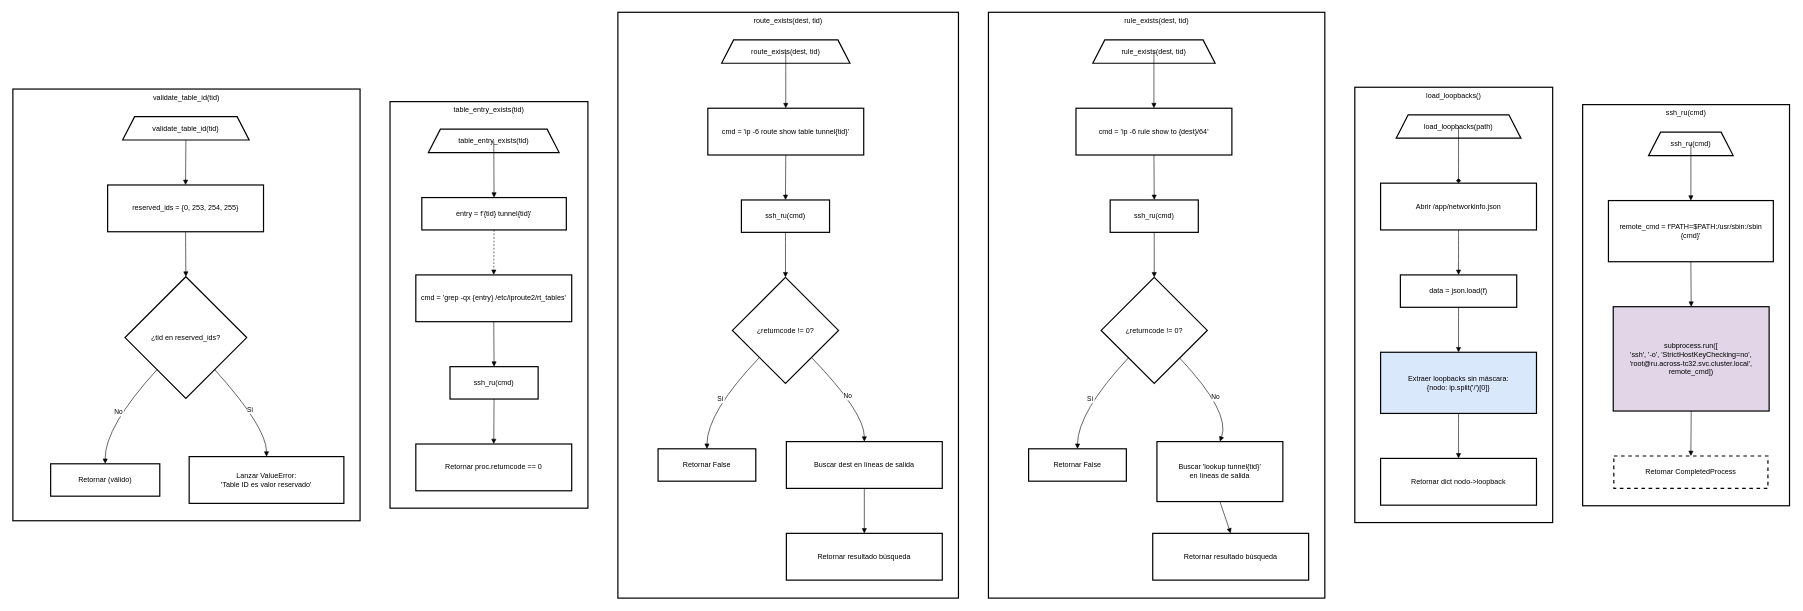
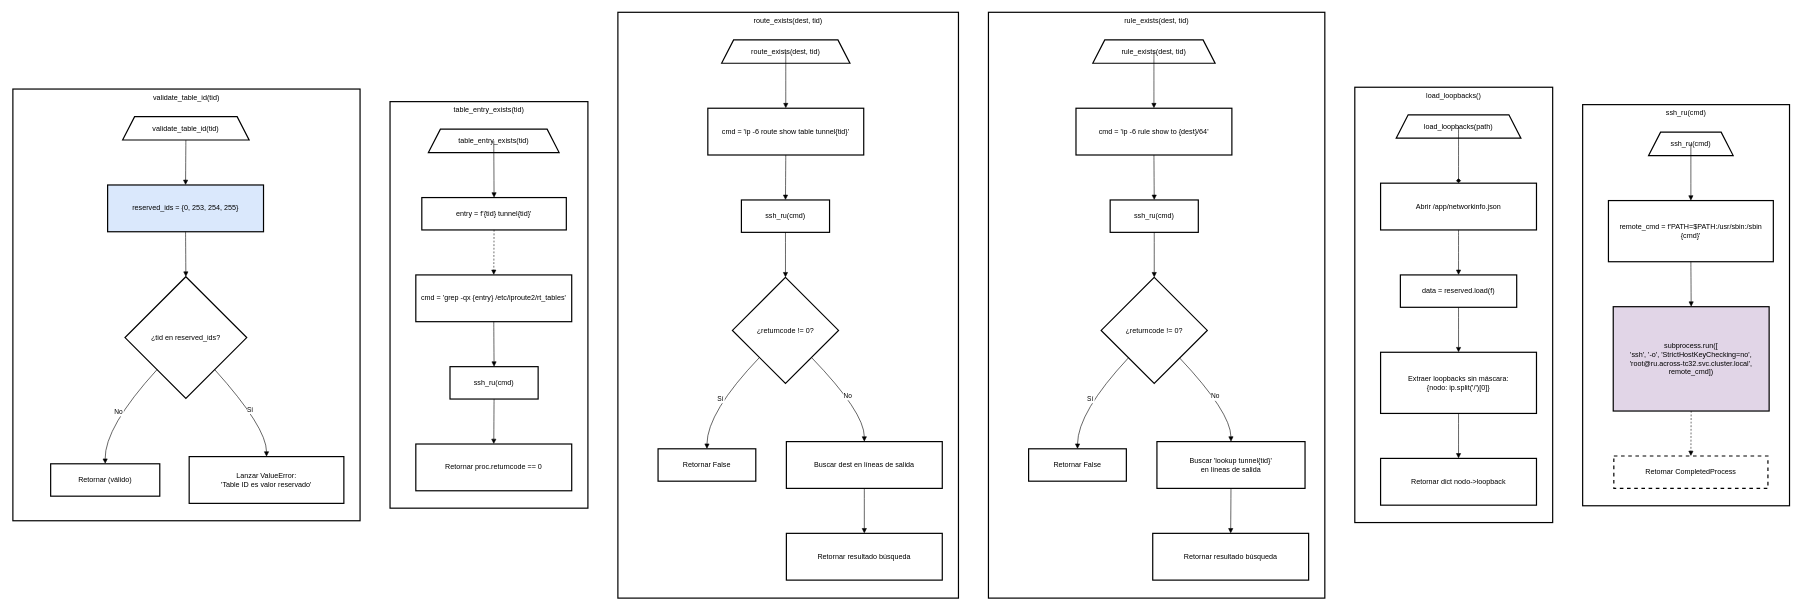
(185, 209) -> (185, 209)
(1459, 291) -> (1459, 291)
(1459, 383) -> (1459, 383)
(1692, 431) -> (1692, 431)
(1220, 472) -> (1231, 465)
